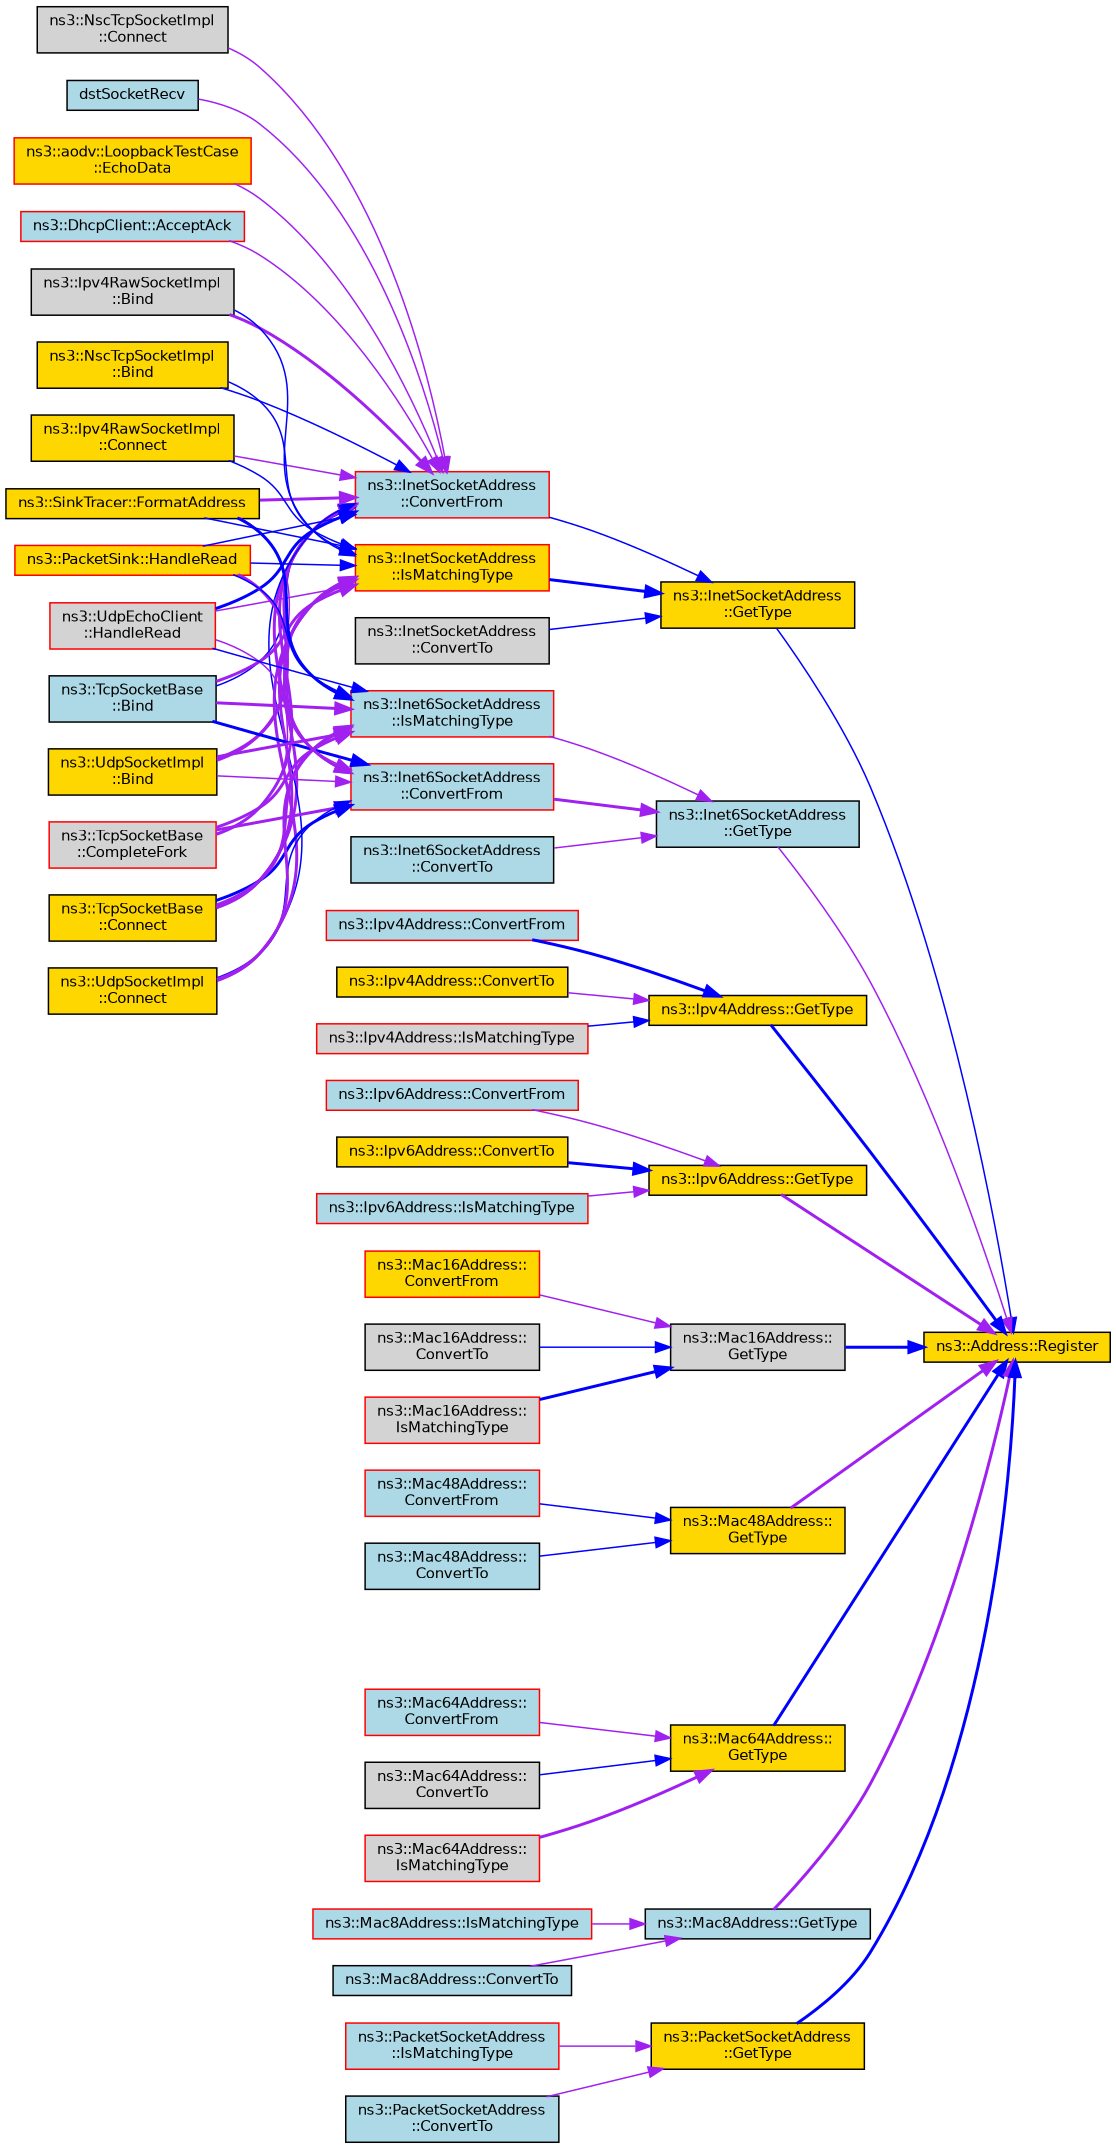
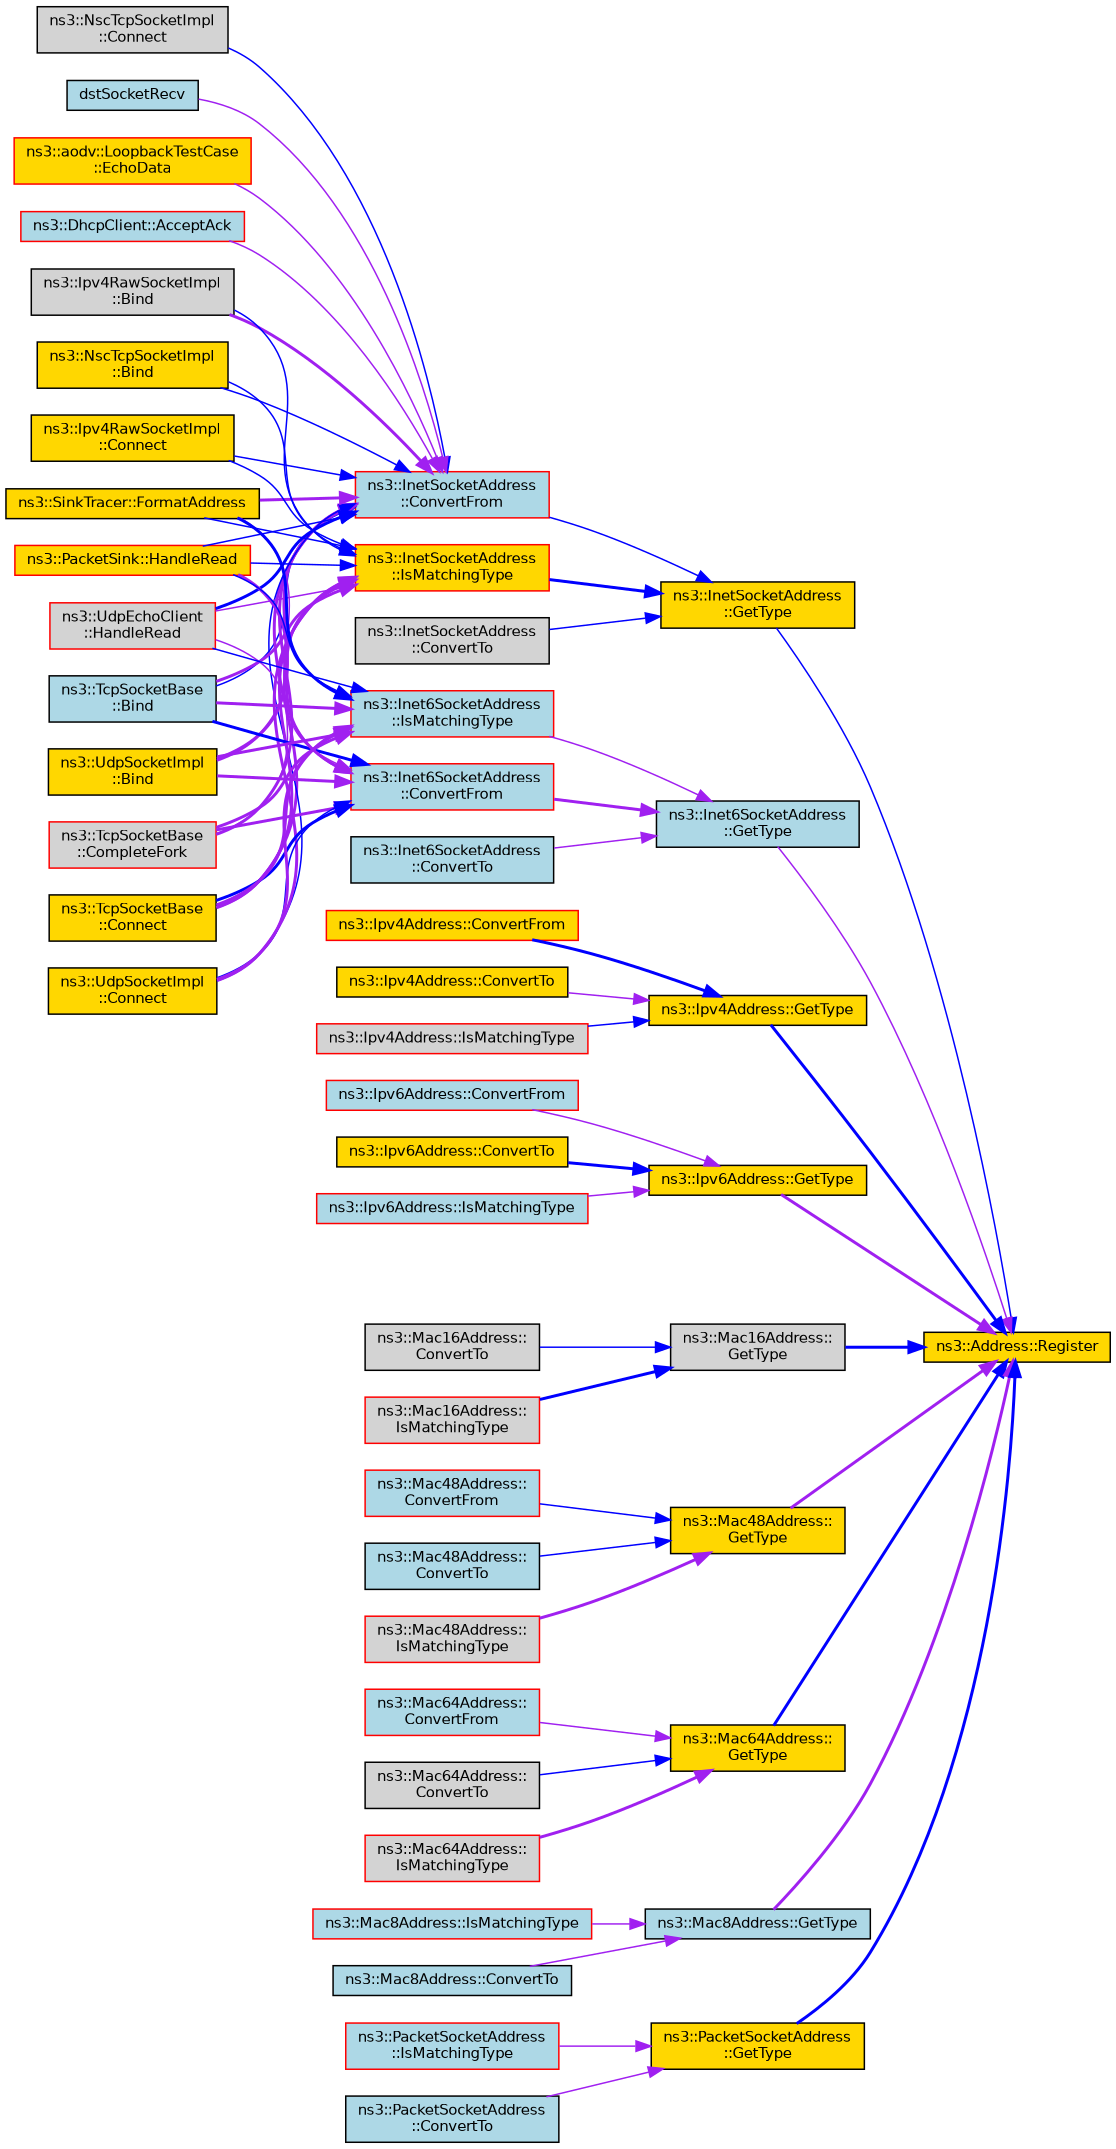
(374, 231) -> (374, 231)
(295, 467) -> (295, 467)
(267, 778) -> (267, 778)
(452, 925) -> (452, 925)
(452, 1274) -> none
none -> (452, 1639)
